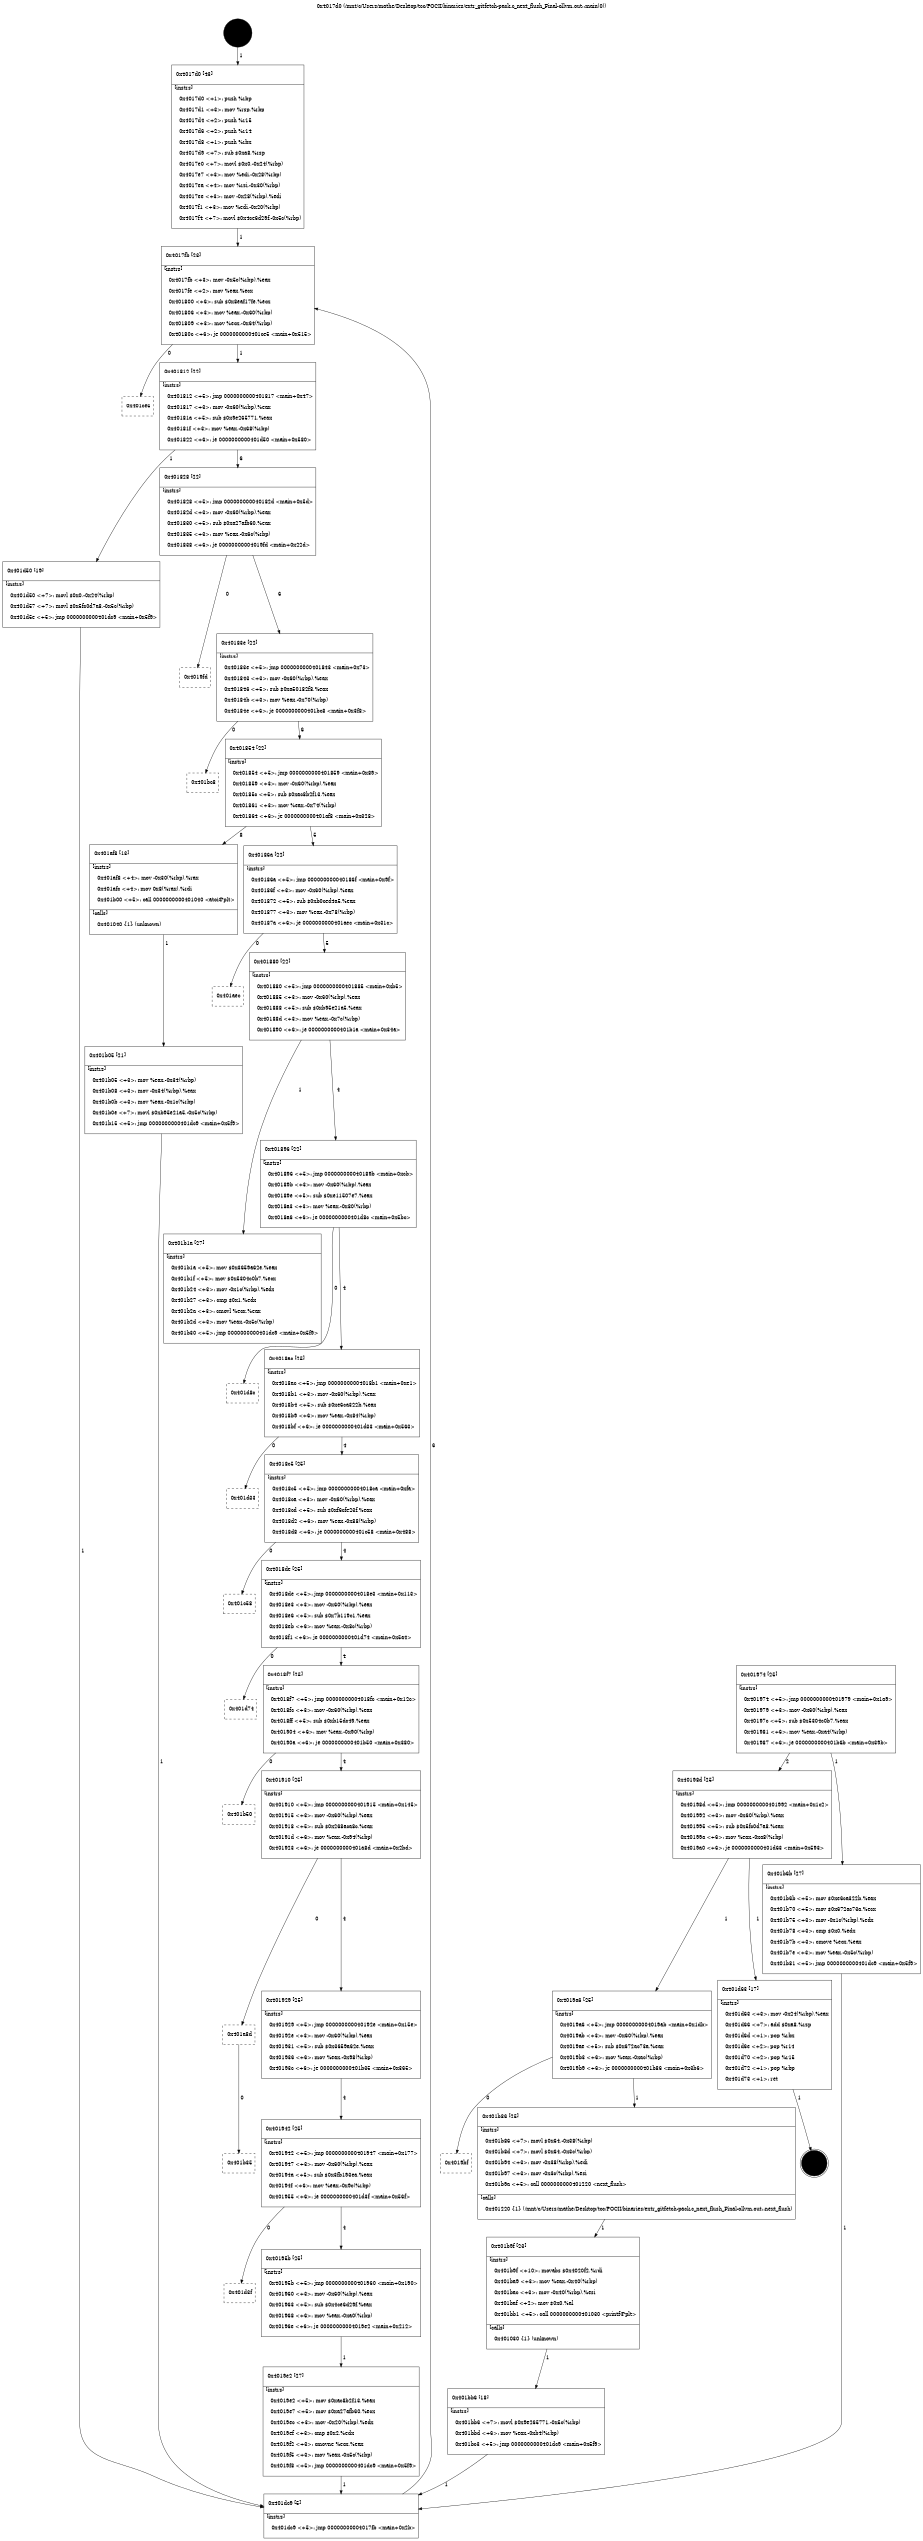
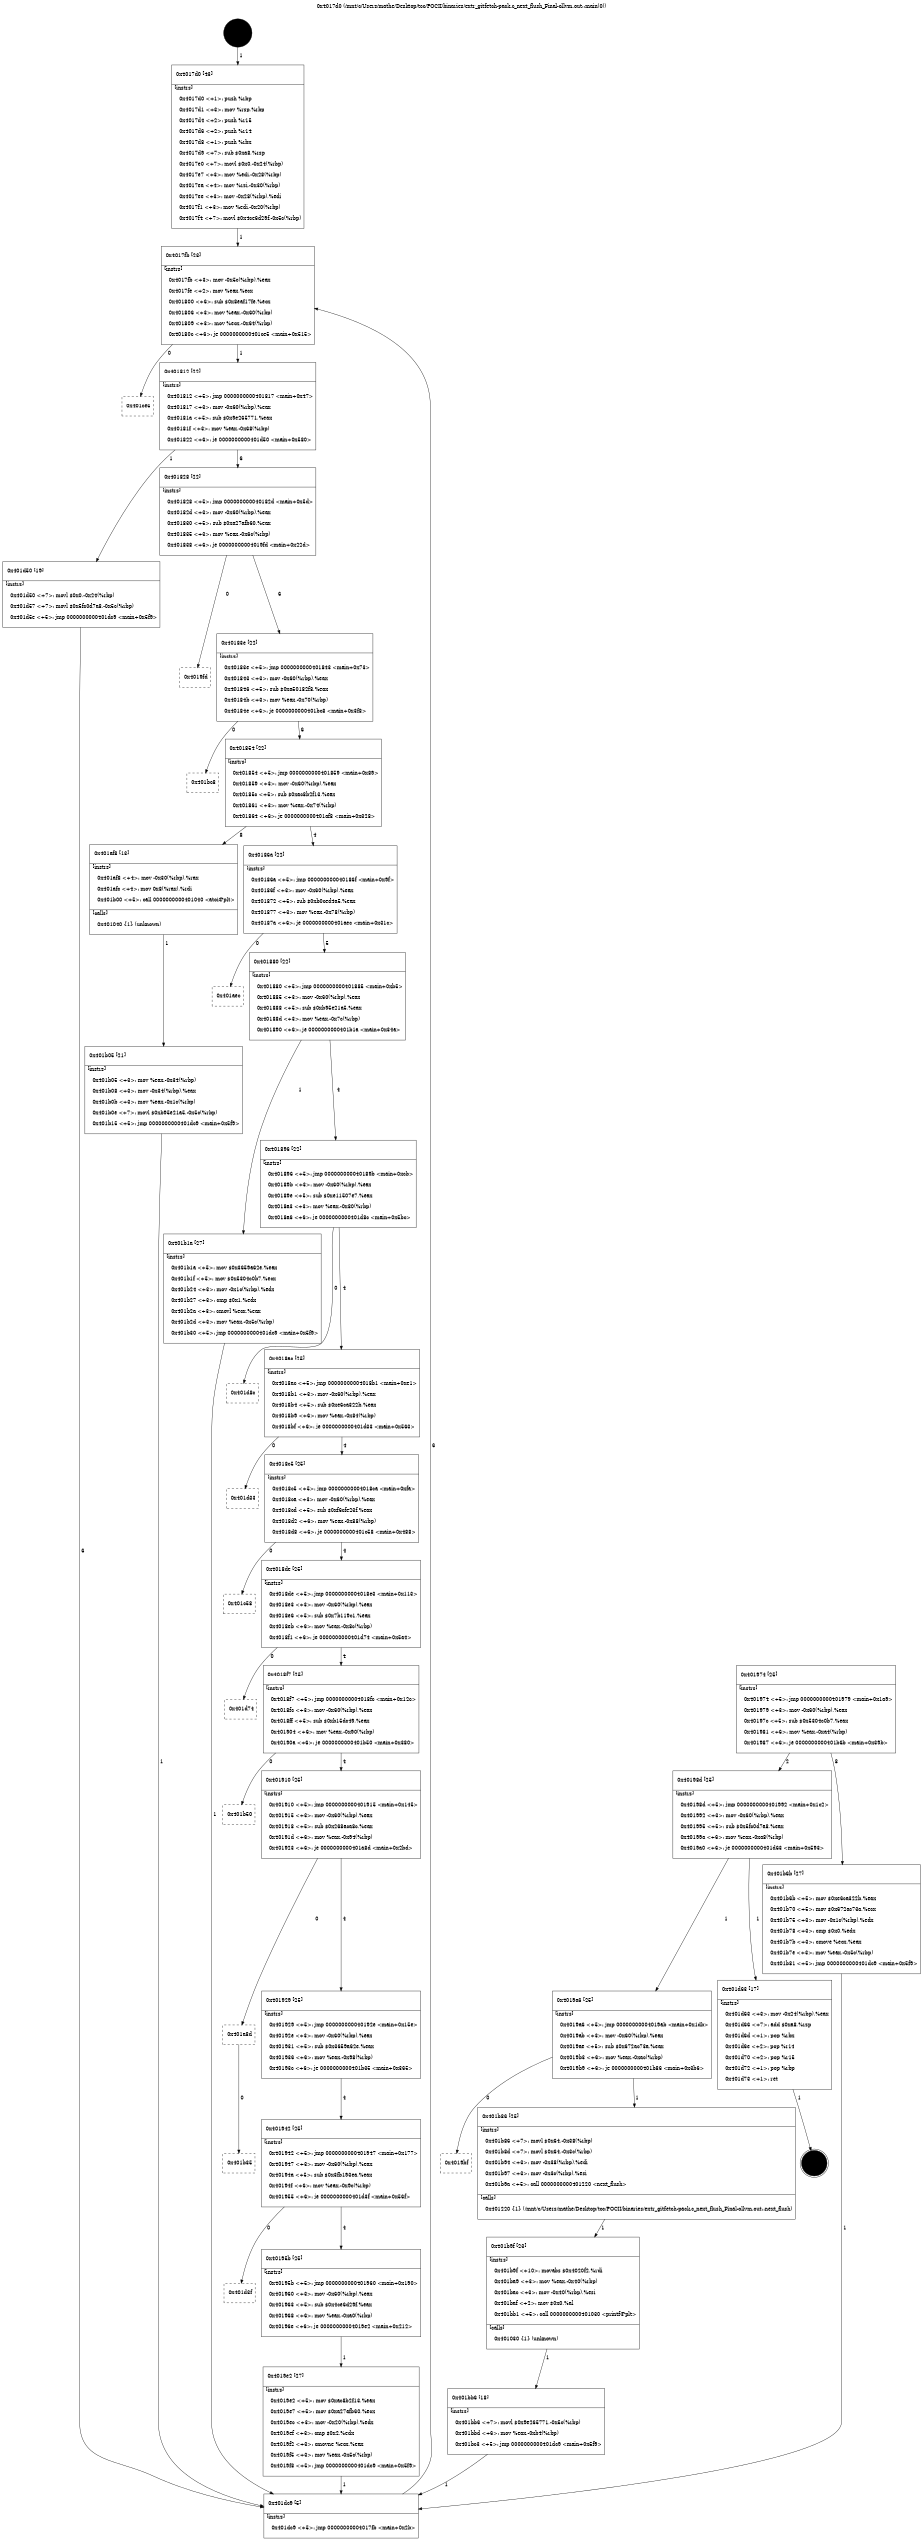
(314, 835) -> (314, 835)
(82, 1551) -> (82, 1551)
(836, 1762) -> (836, 1762)
none -> (212, 1930)
